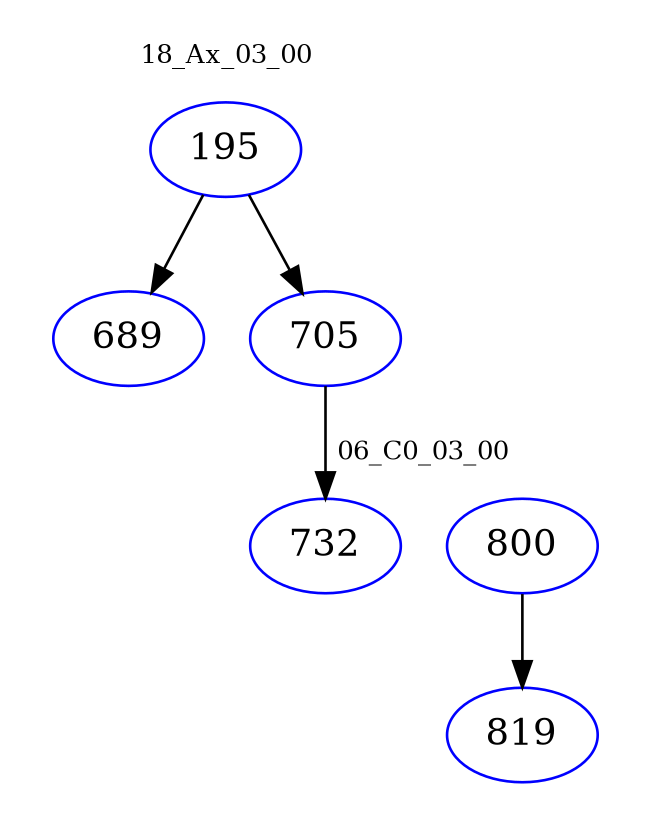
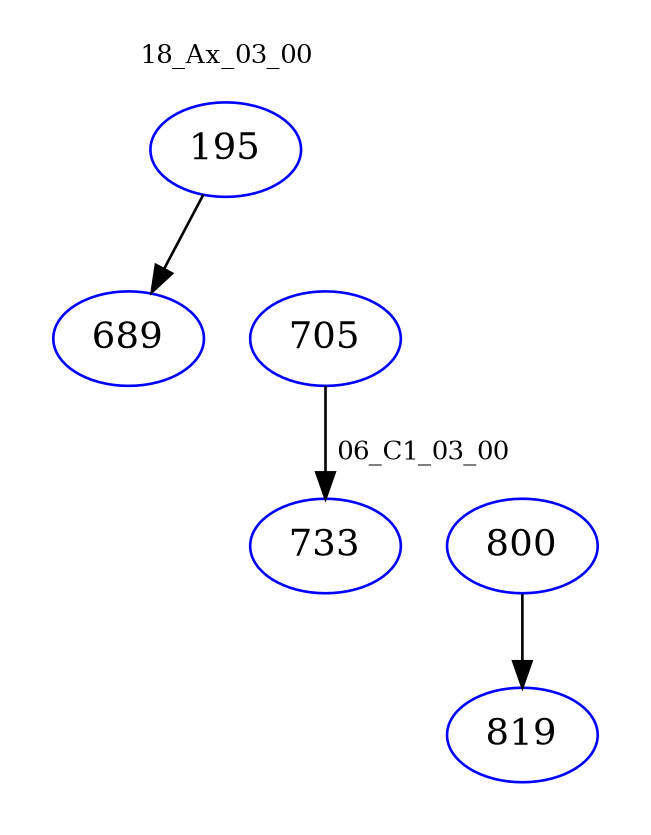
(269, 232) -> none
(424, 453) -> (424, 453)
(326, 546) -> (326, 546)
